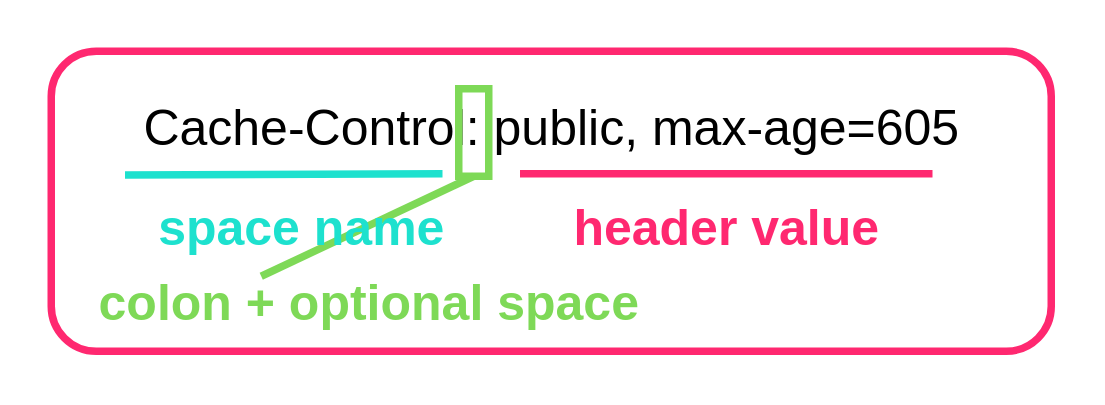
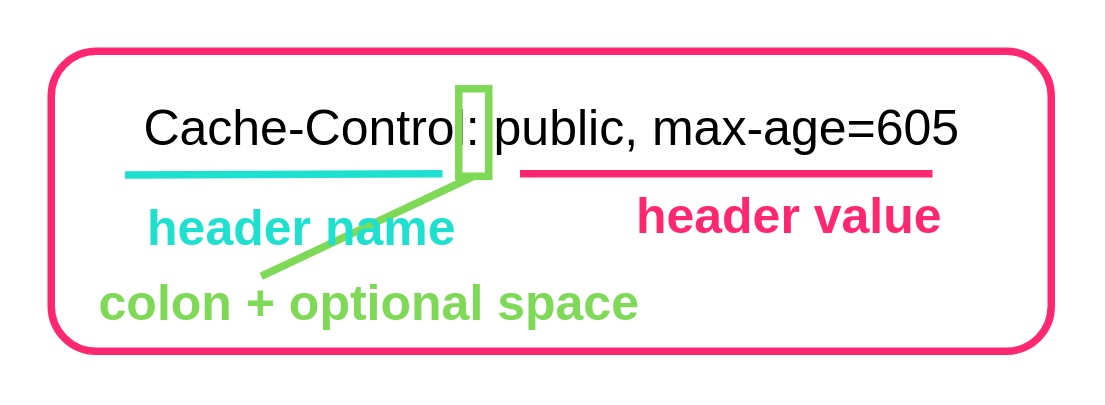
(303, 226) -> (303, 226)
(726, 226) -> (789, 214)
